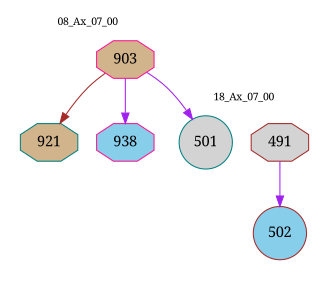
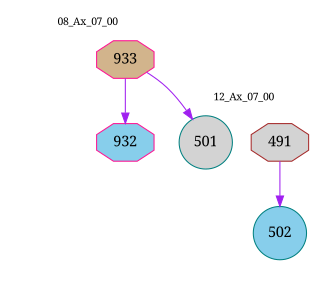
(125, 60) -> (125, 60)
(244, 98) -> (244, 98)
(49, 142) -> none
(125, 142) -> (125, 142)
(280, 233) -> (280, 233)
